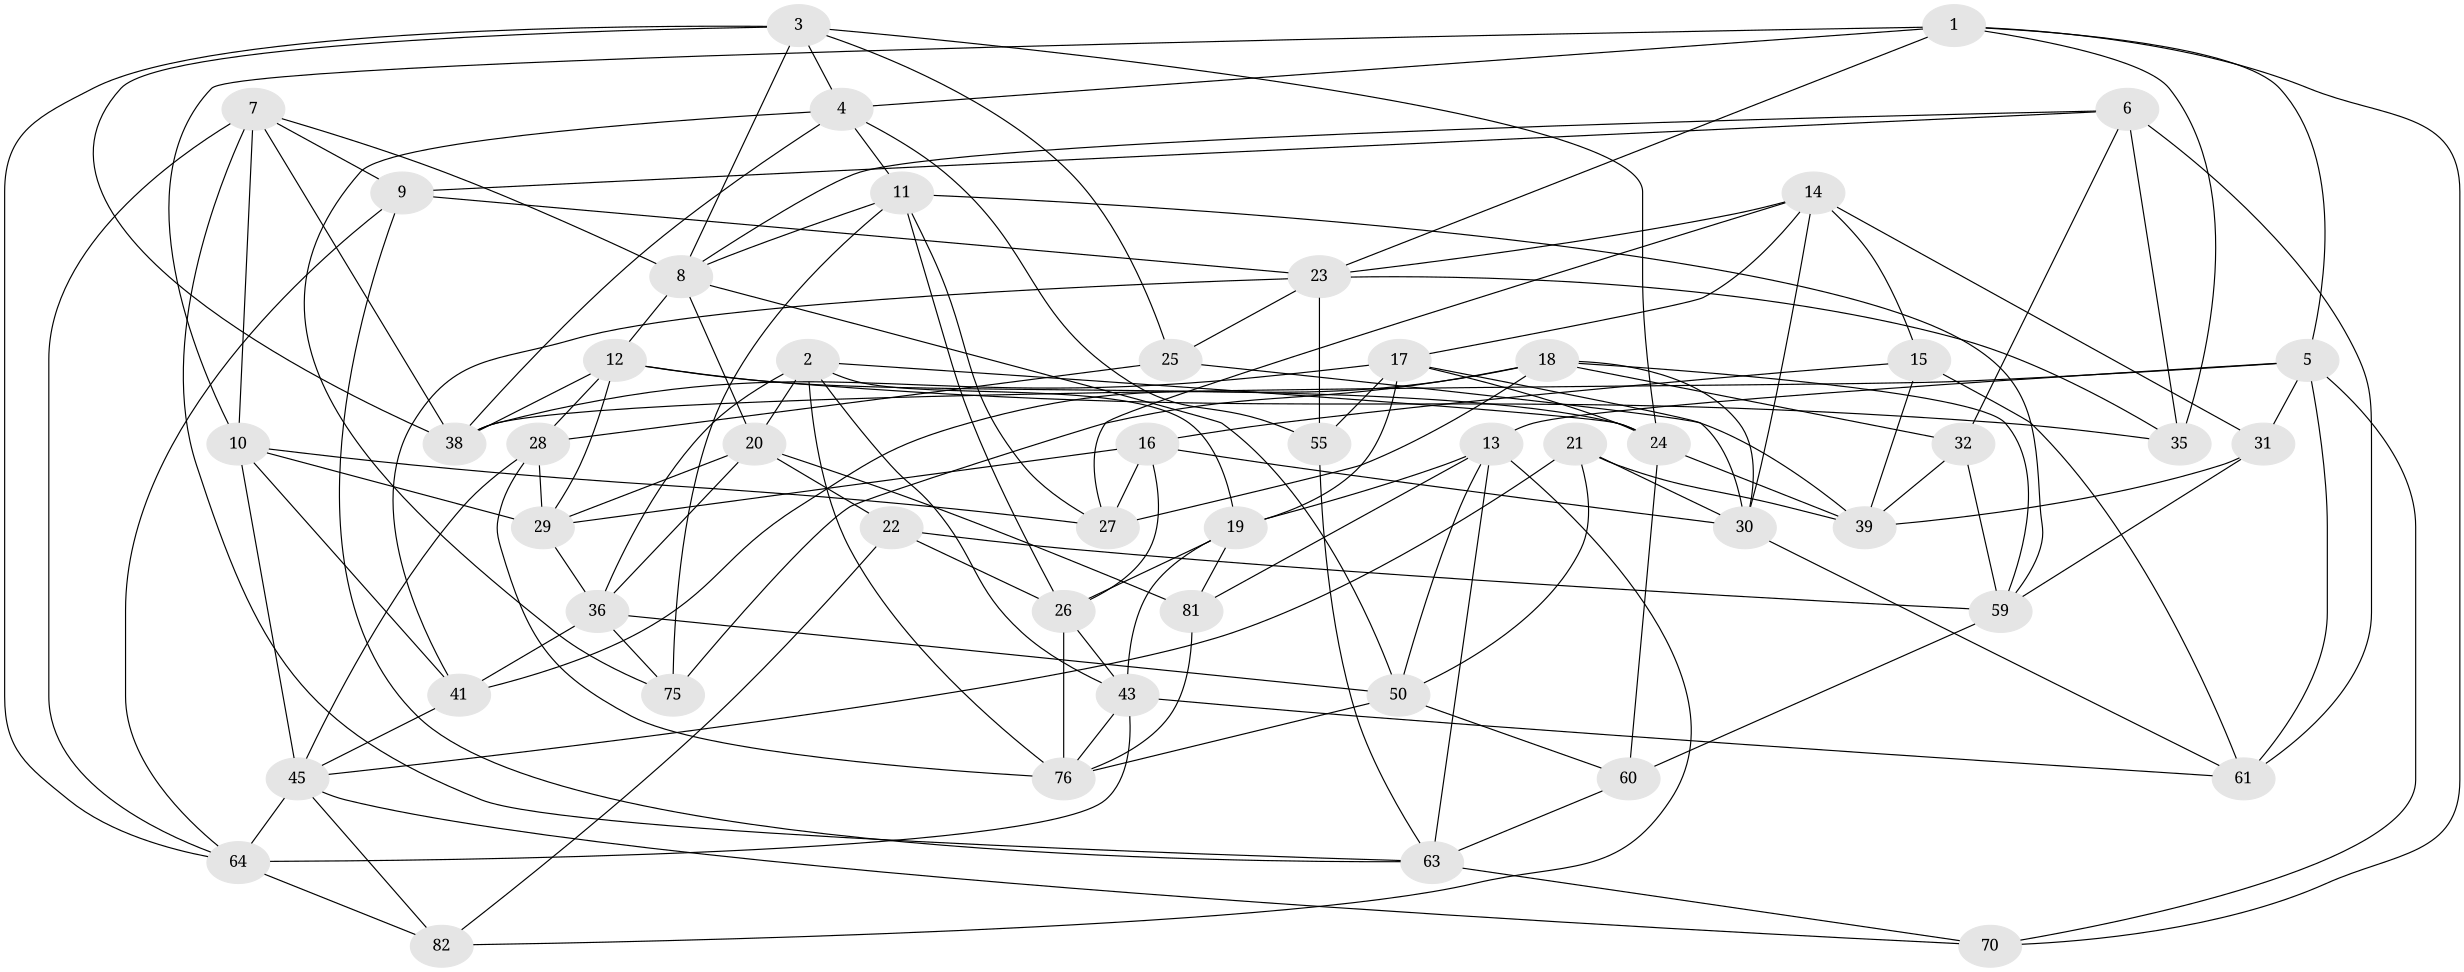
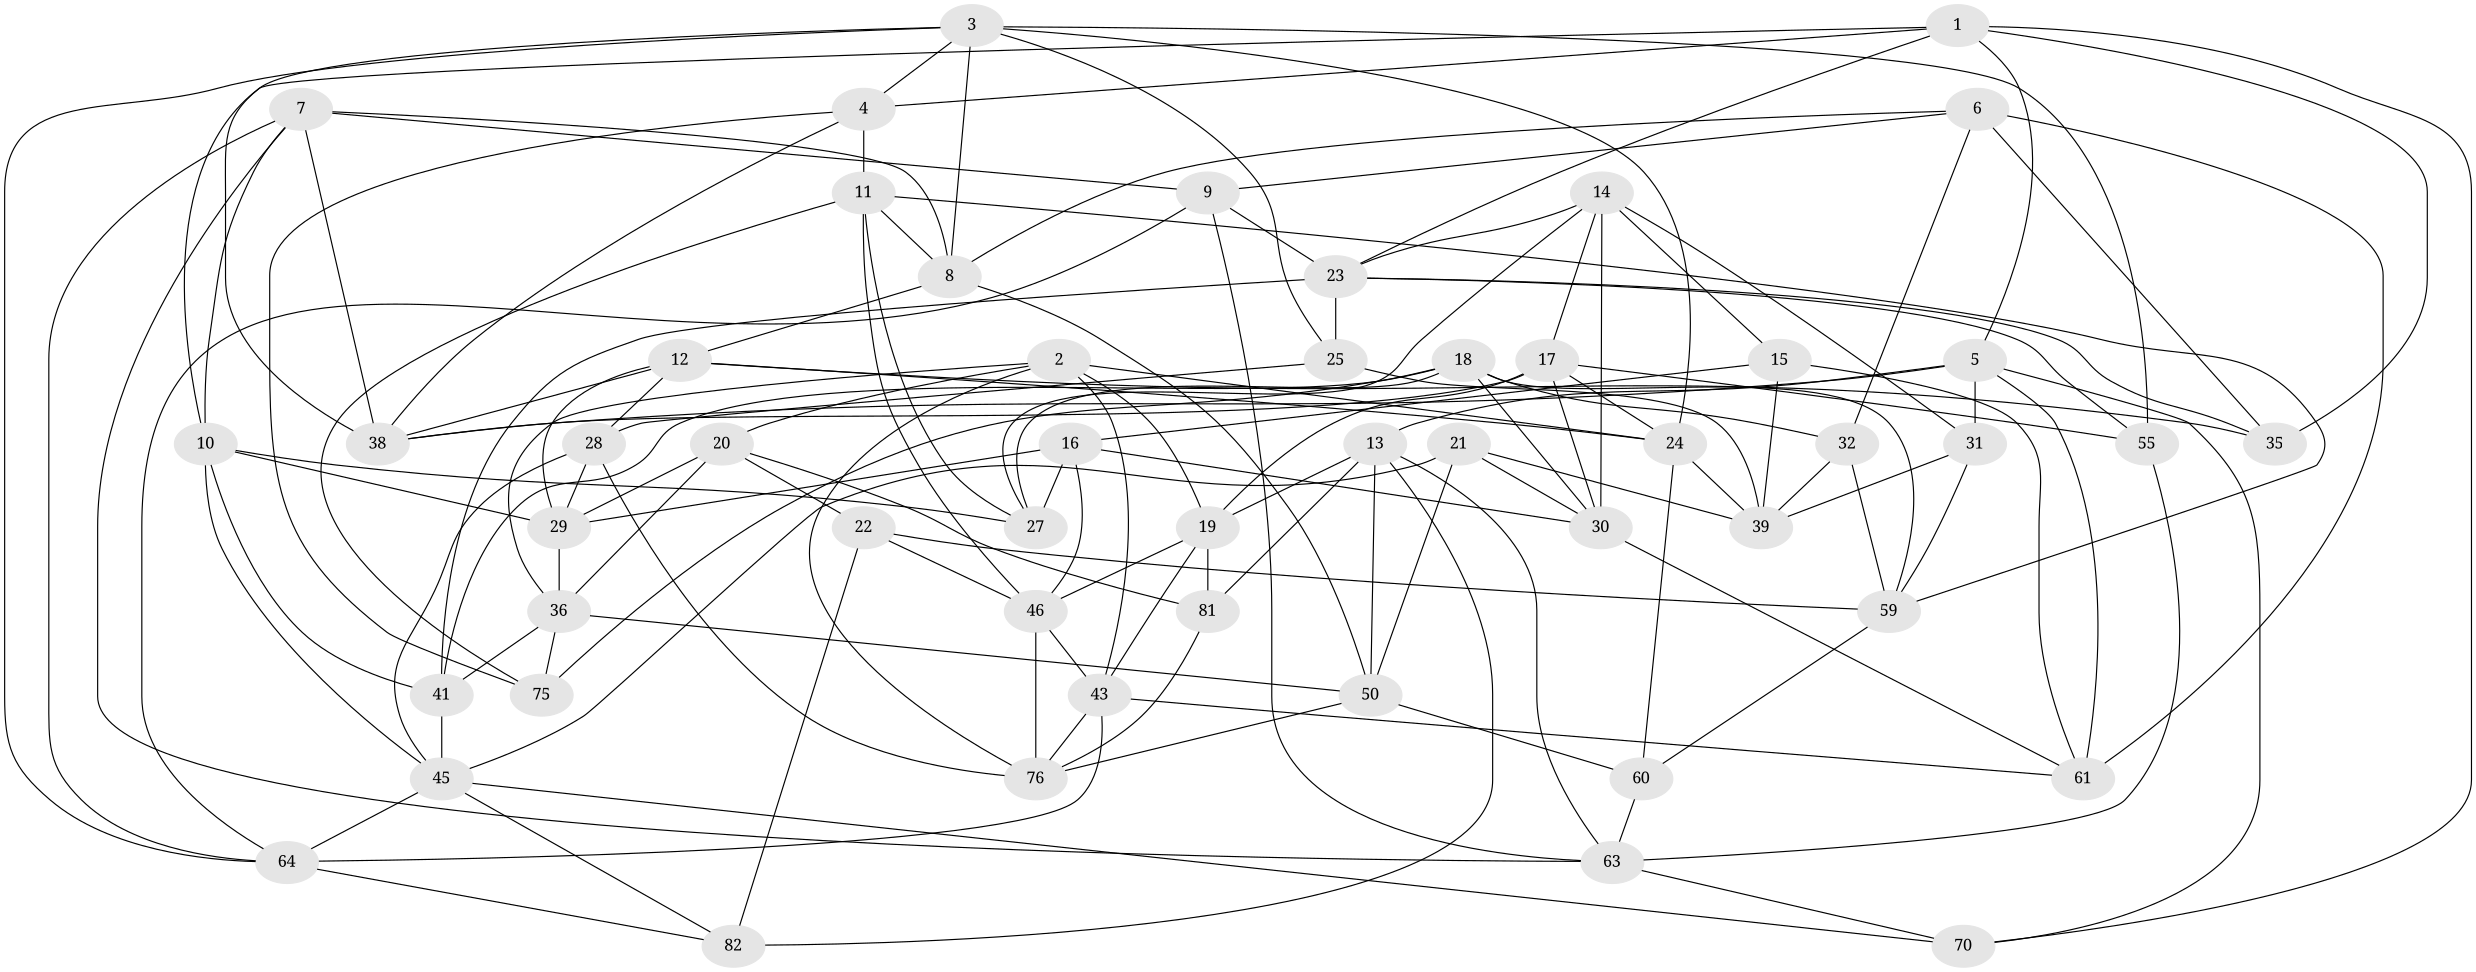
(1055, 314) -> (1630, 42)
(718, 360) -> none
(1064, 611) -> (1036, 611)
